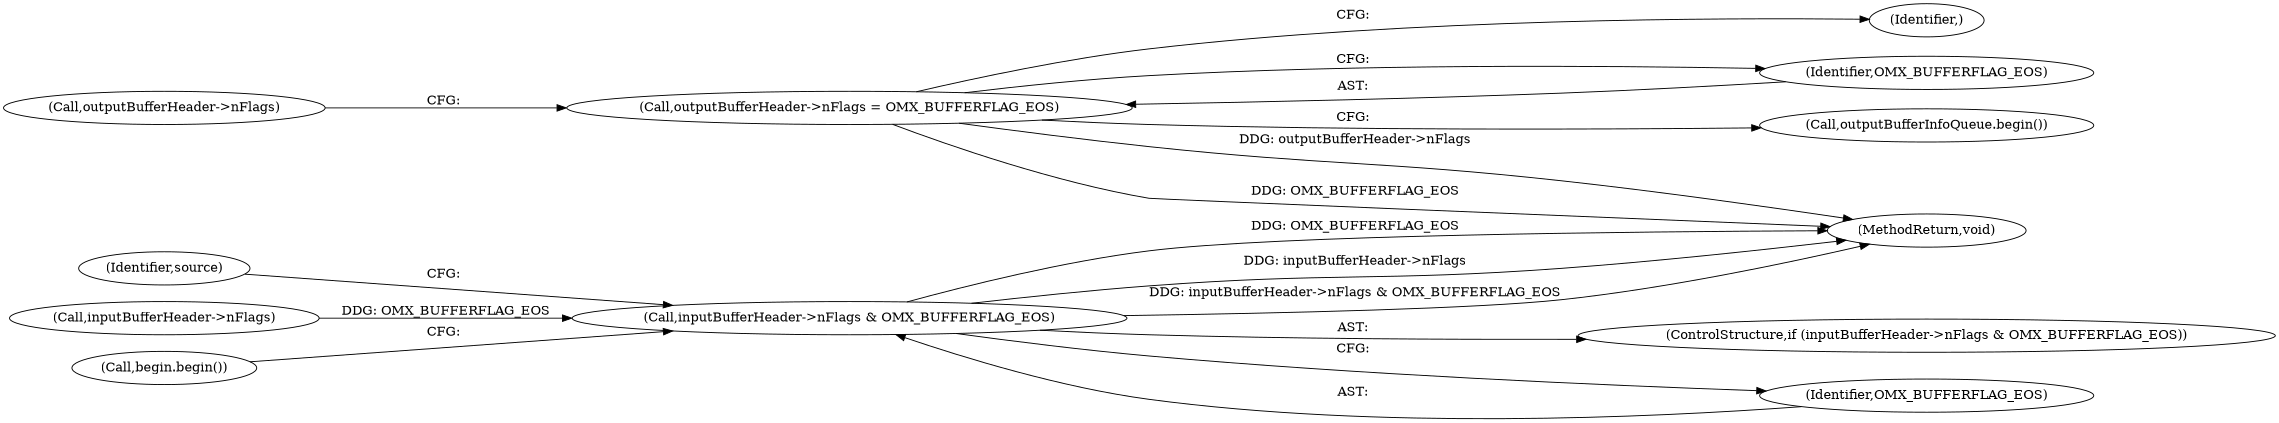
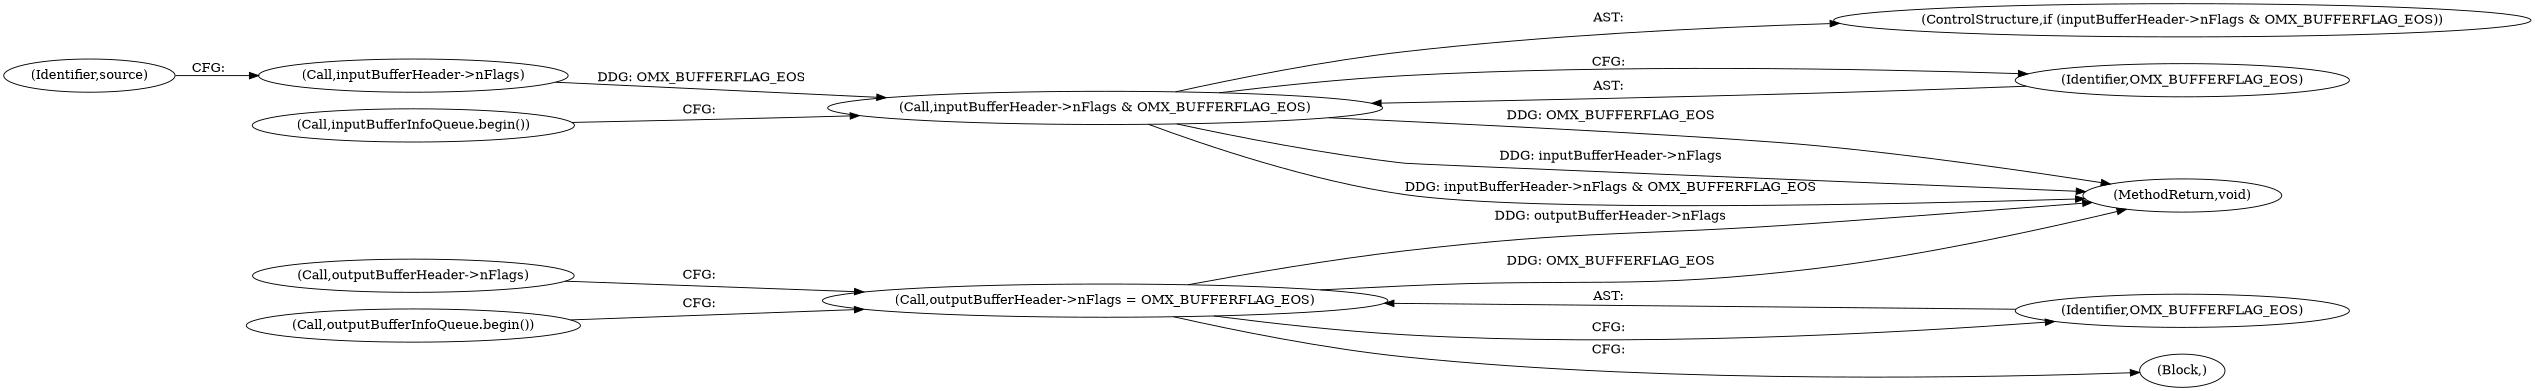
(1927, 20) -> (2182, 371)
(1397, 129) -> (713, 315)
(454, 289) -> (212, 76)
(164, 368) -> (413, 125)
